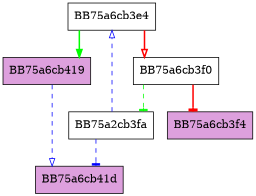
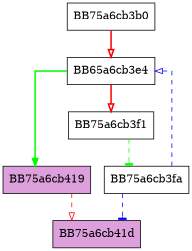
none -> (111, 17)
(112, 17) -> (111, 71)
(176, 71) -> (111, 125)
(52, 122) -> (72, 203)
(111, 125) -> (147, 180)
(210, 125) -> none
